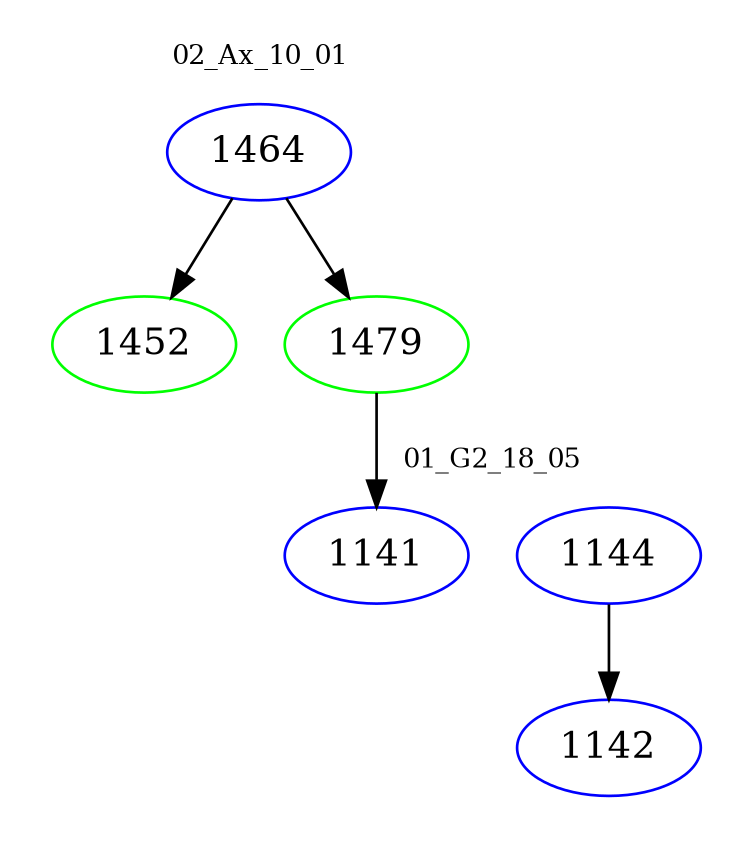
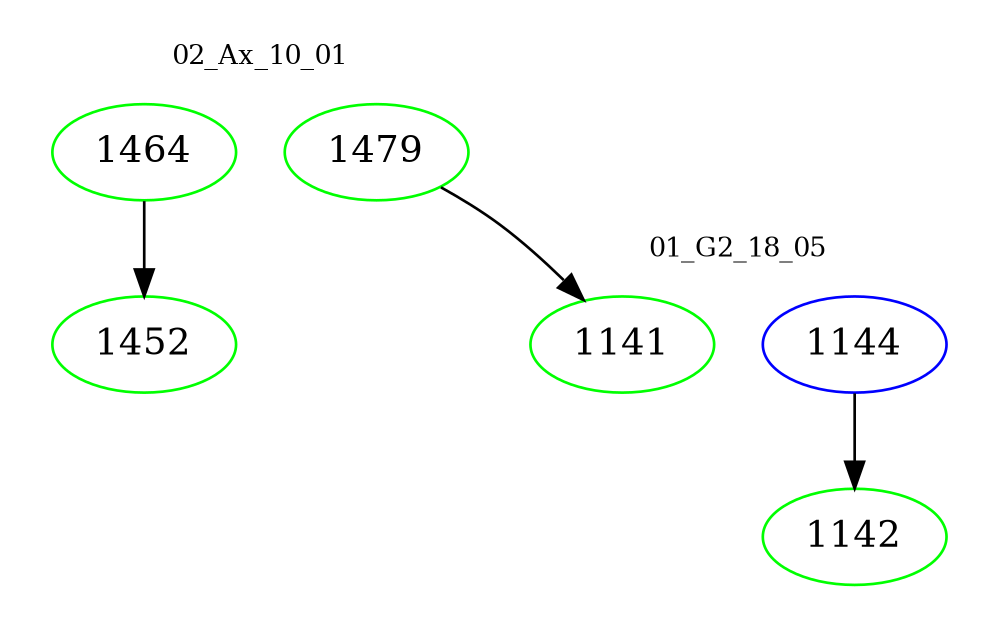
(259, 152) -> (144, 152)
(310, 236) -> none
(377, 556) -> (622, 345)
(609, 748) -> (855, 537)
